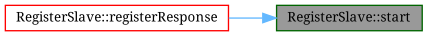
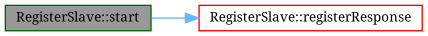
(246, 18) -> (168, 18)
